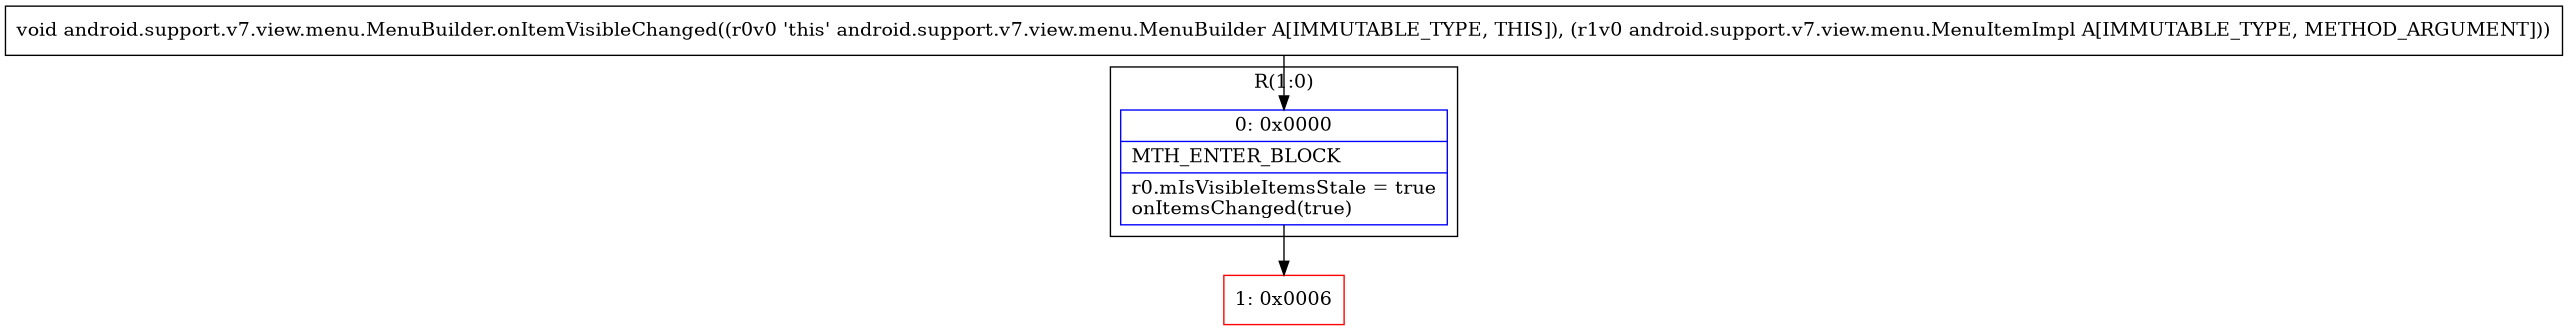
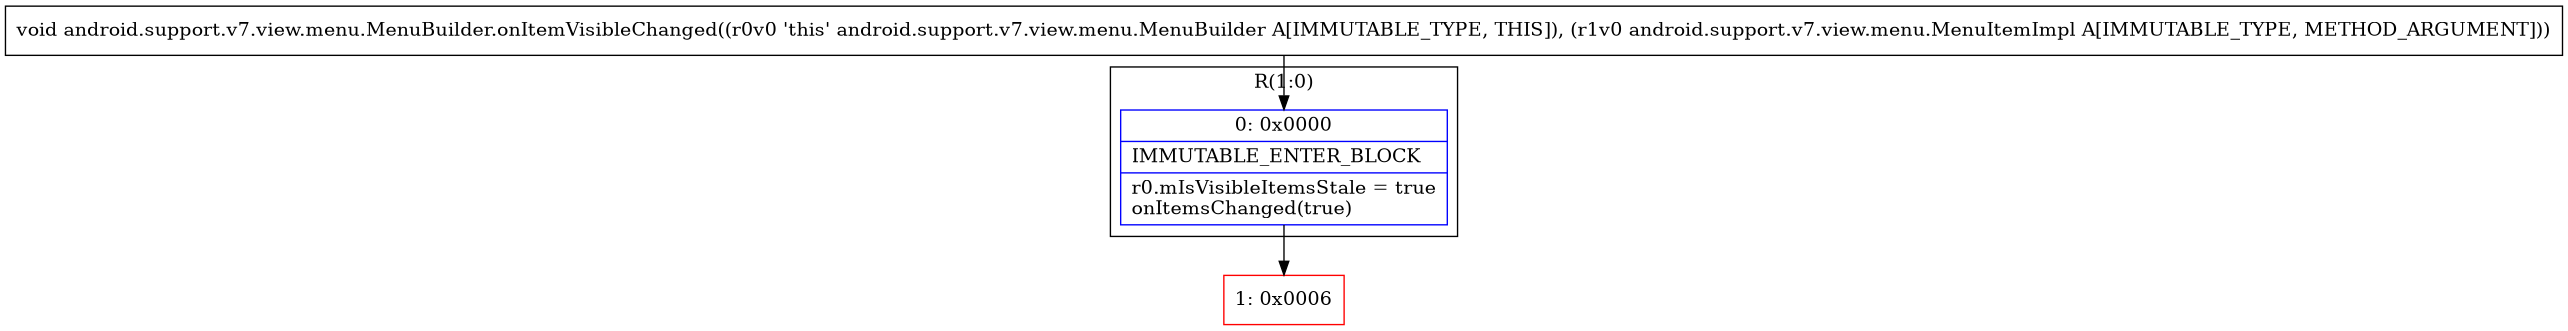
(1237, 156) -> (1276, 156)
